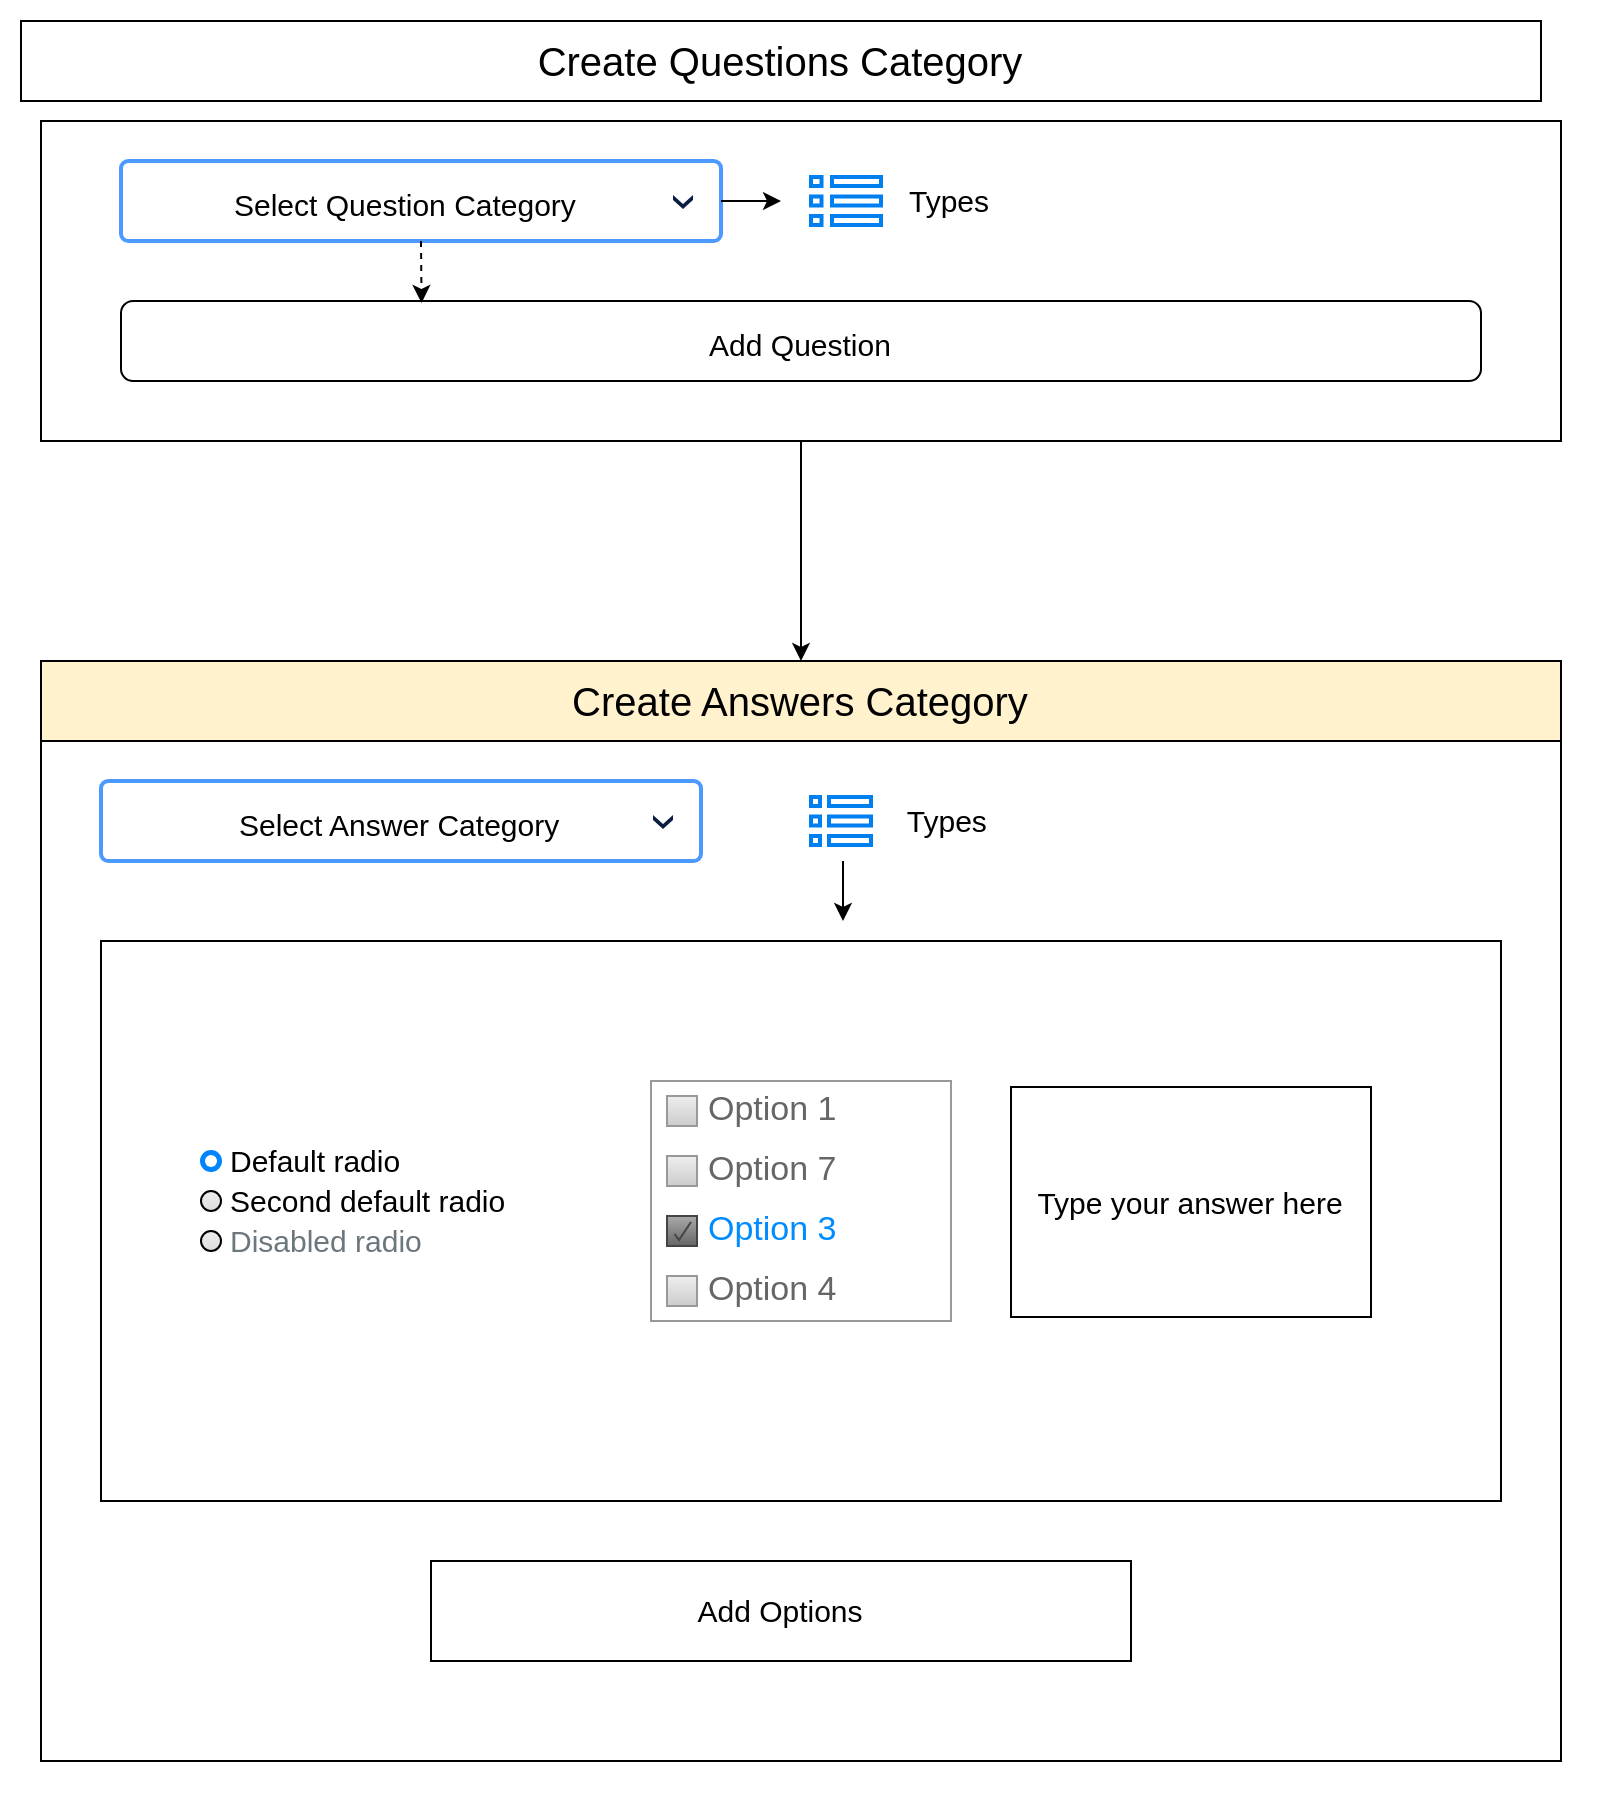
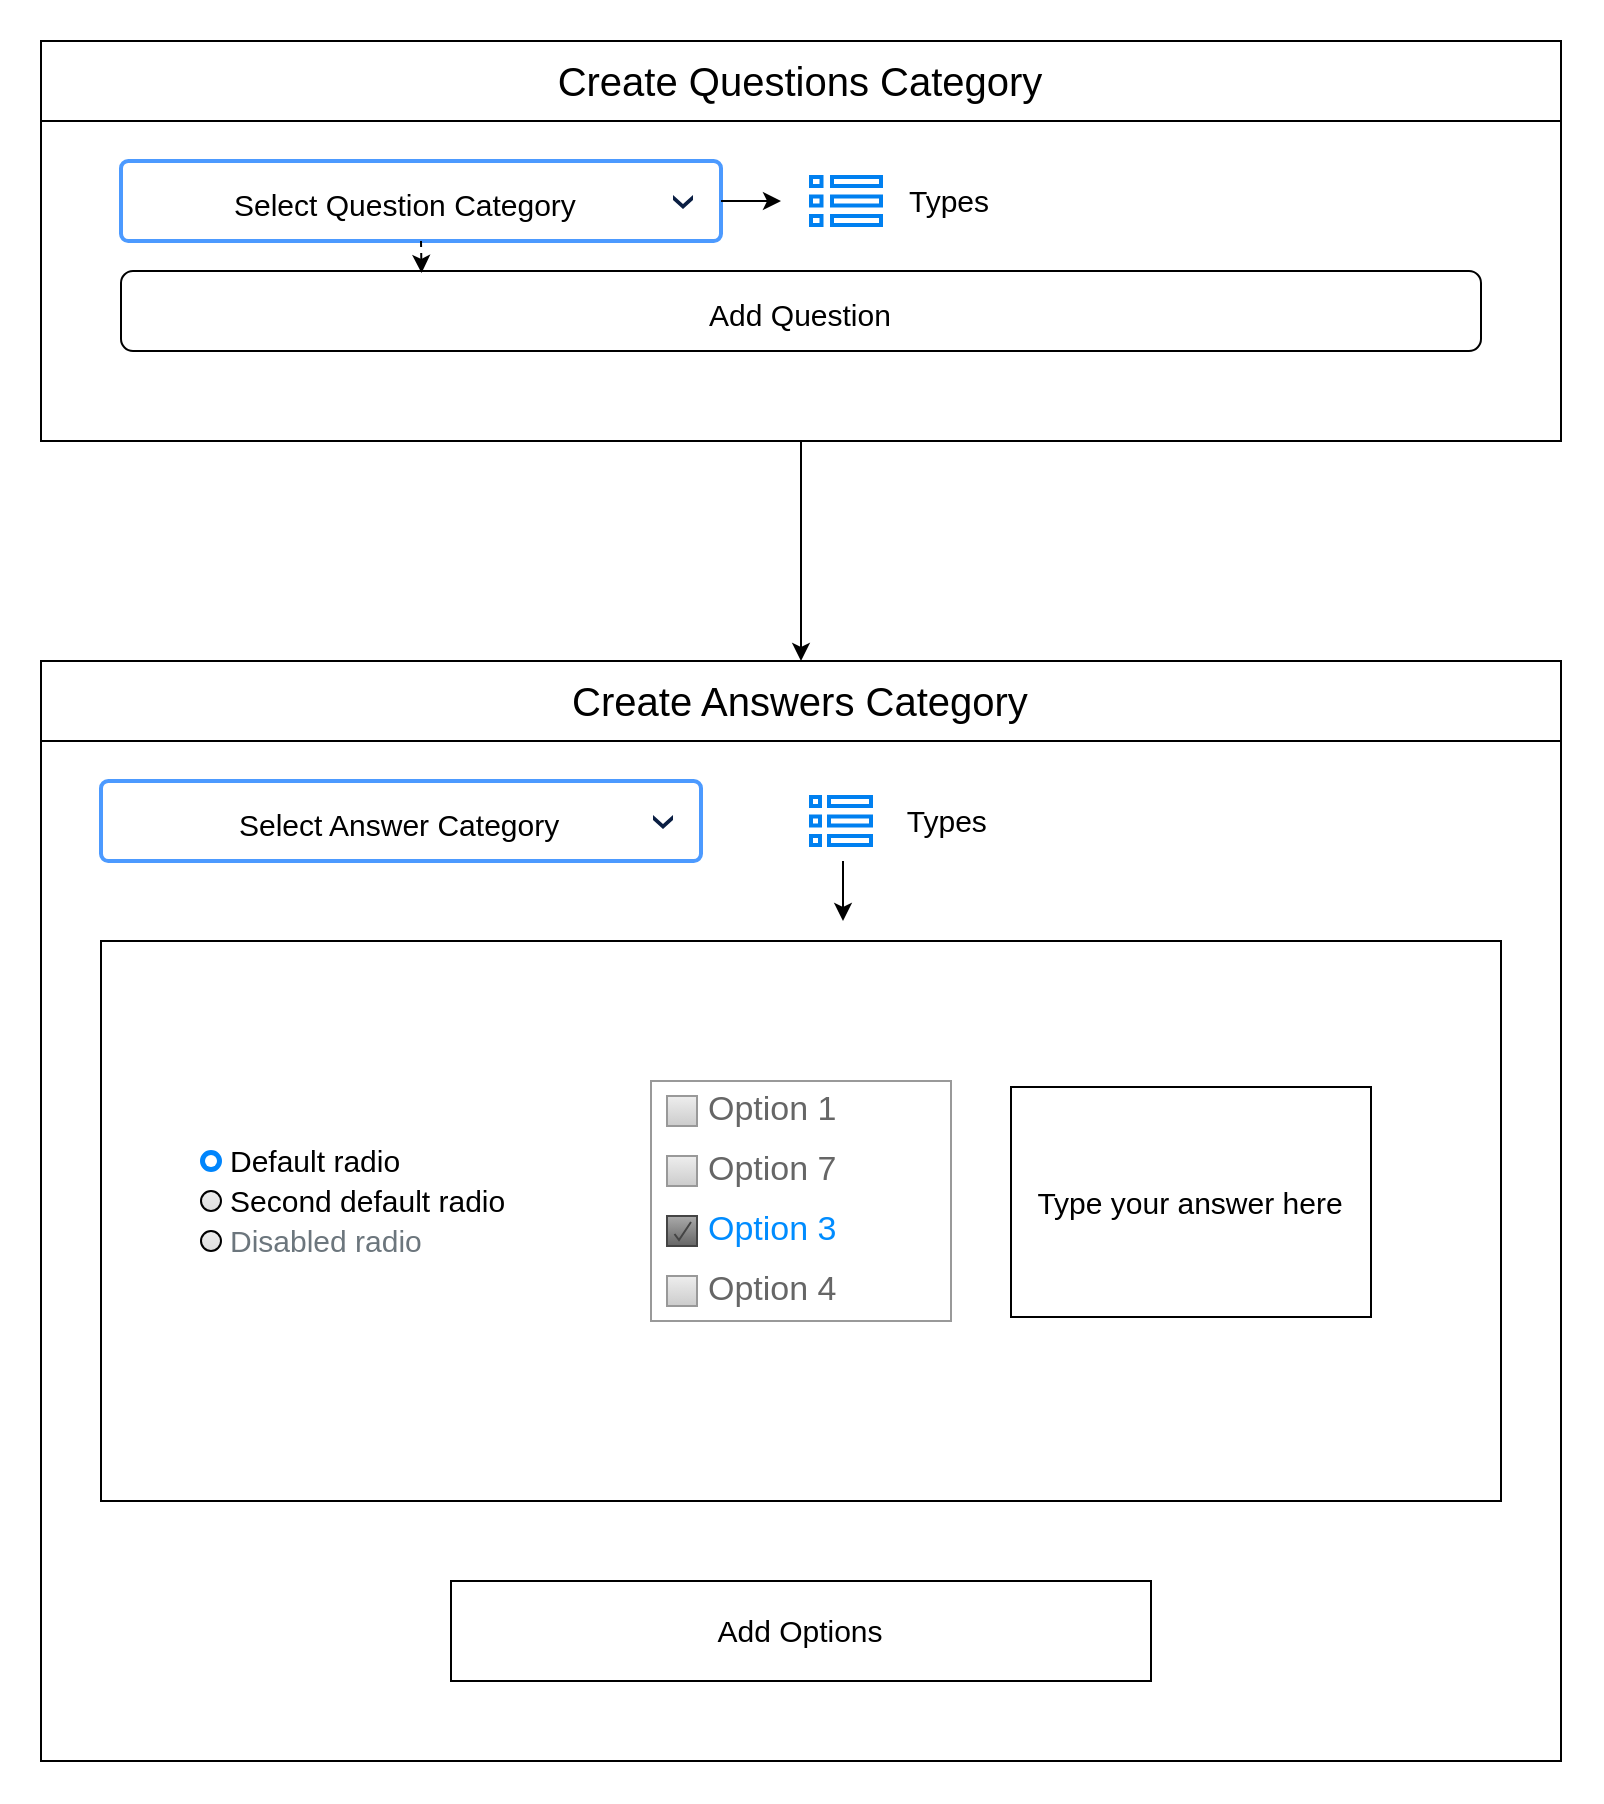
(781, 61) -> (801, 81)
(801, 341) -> (801, 311)
(801, 701) -> (801, 701)
(781, 1611) -> (801, 1631)
